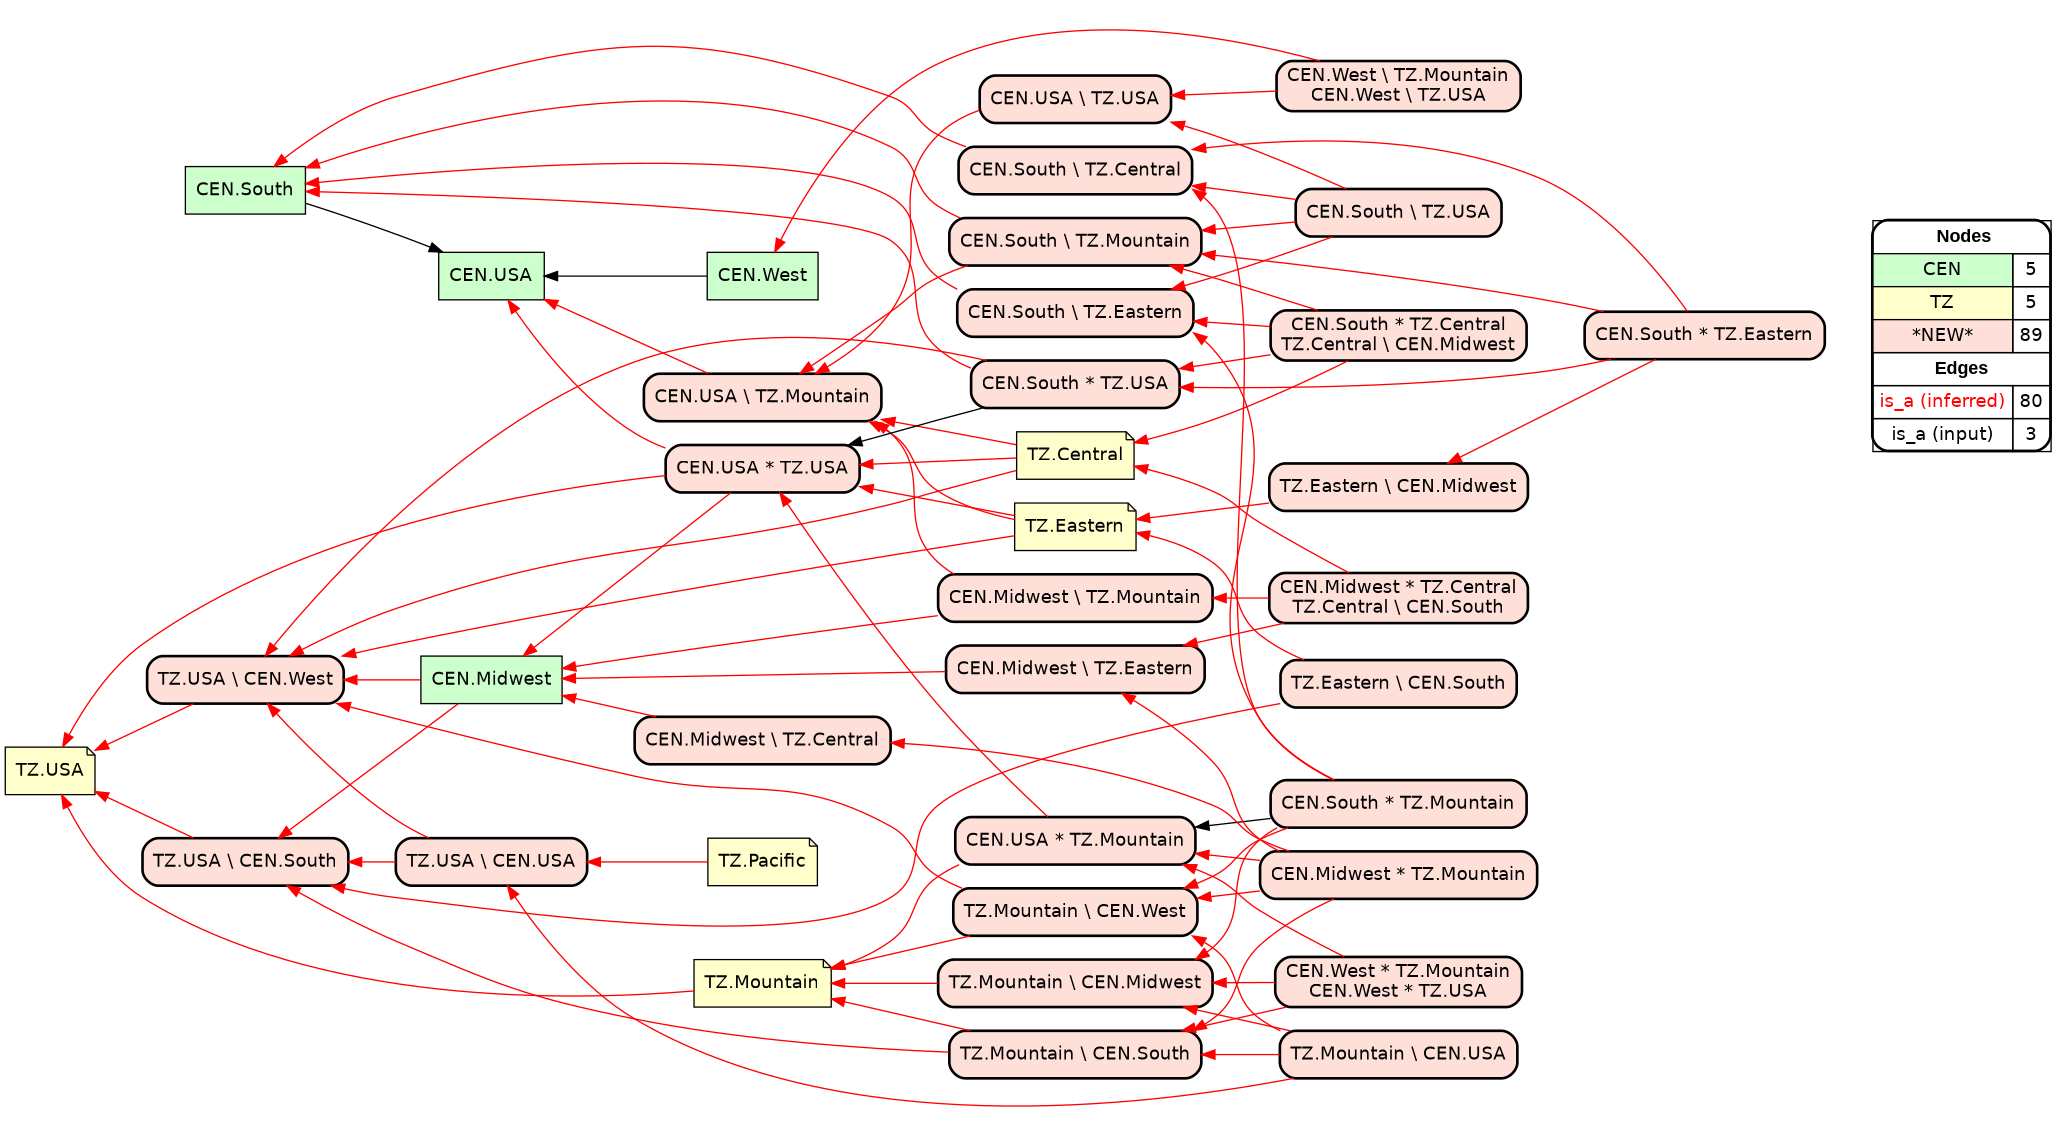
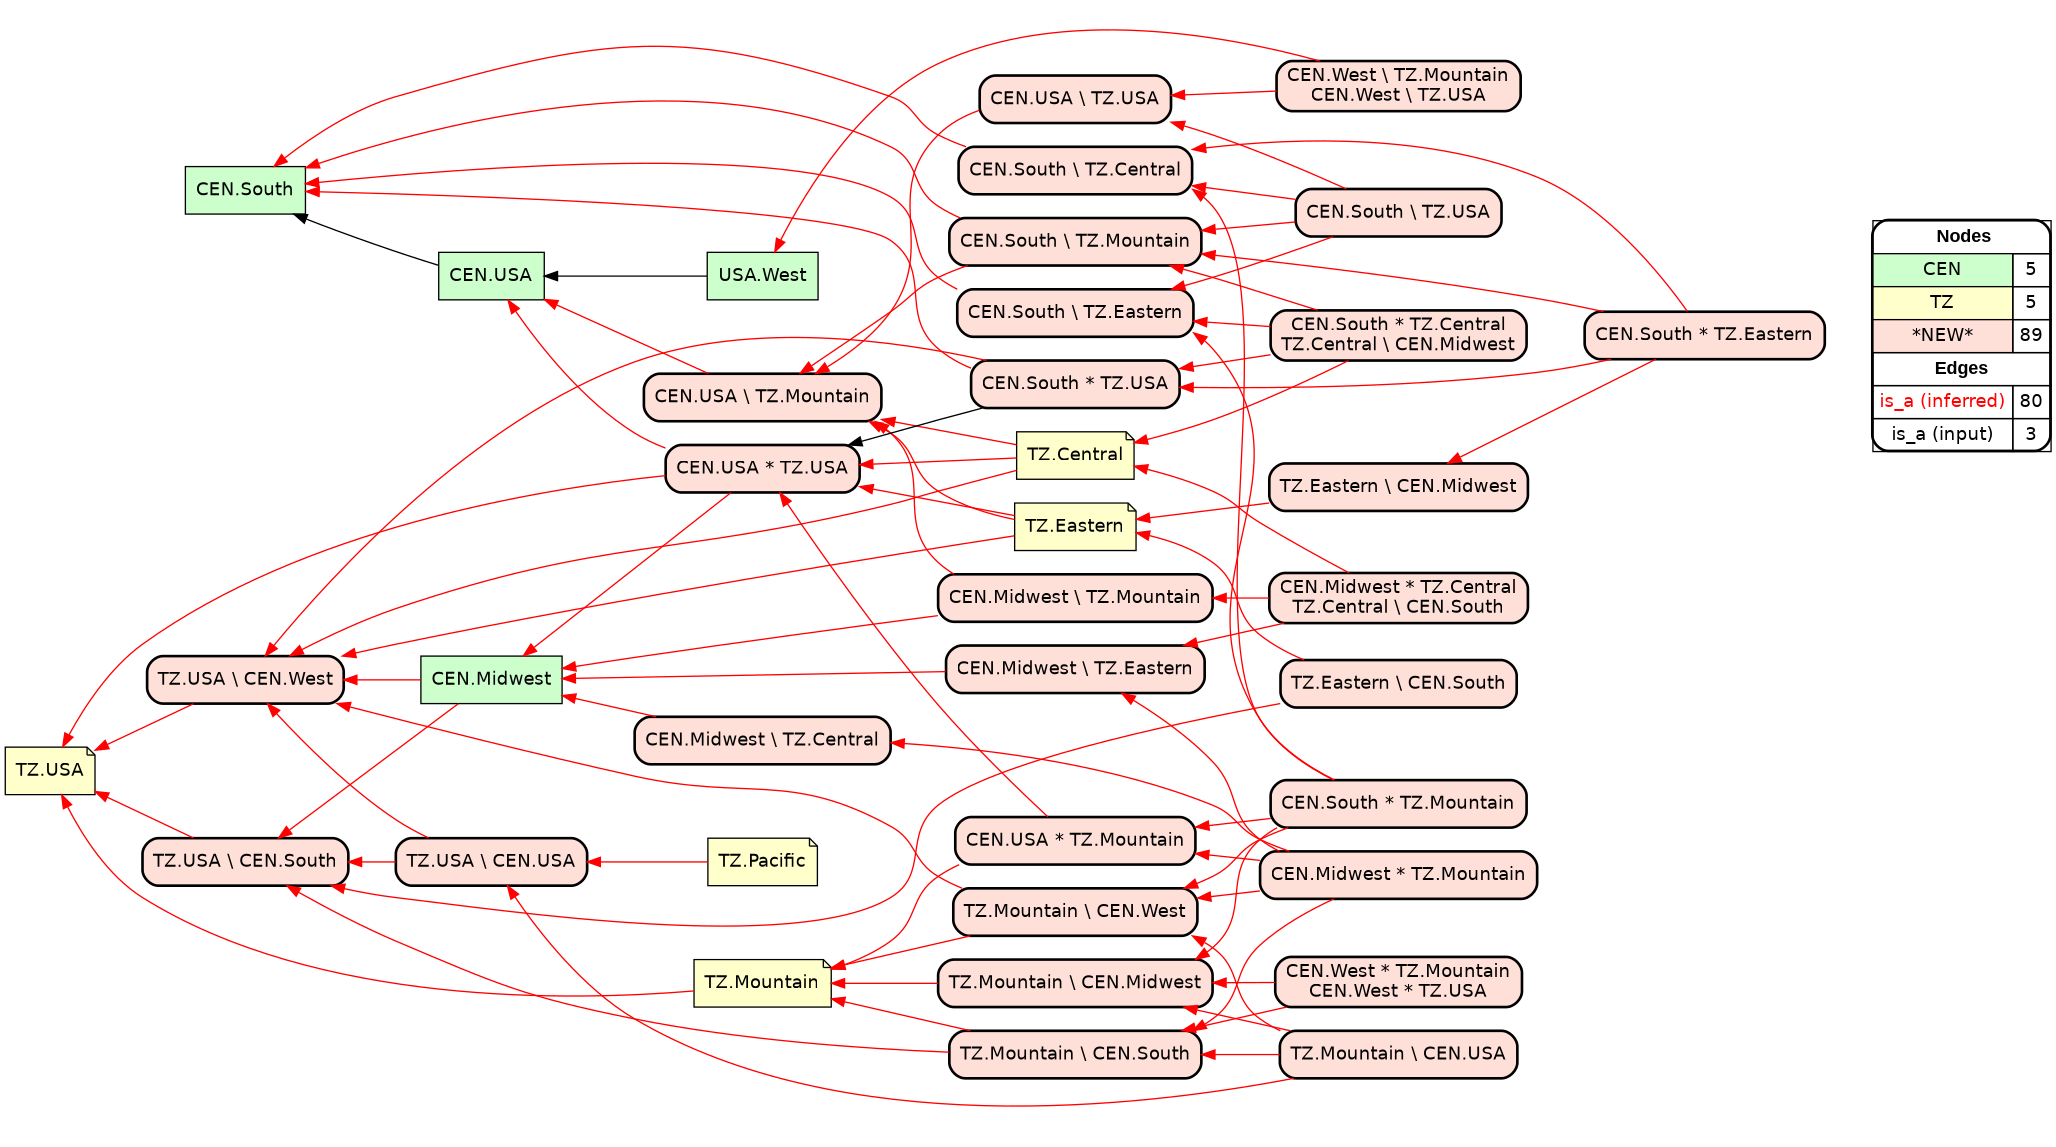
(368, 224) -> (372, 243)
(763, 276) -> (763, 276)
(1254, 820) -> (1254, 820)
(1268, 916) -> none
